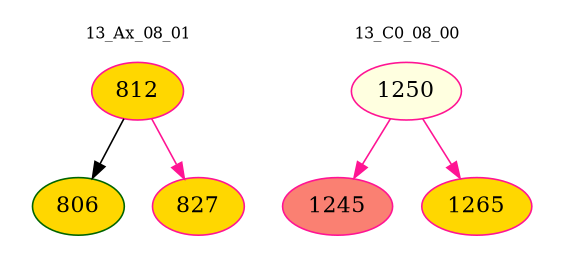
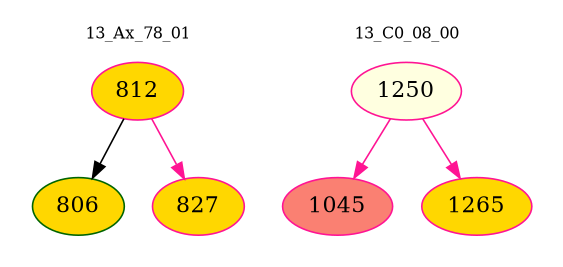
(138, 34) -> (138, 34)
(338, 206) -> (338, 206)
